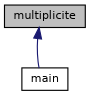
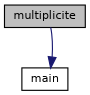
(37, 53) -> (52, 42)
